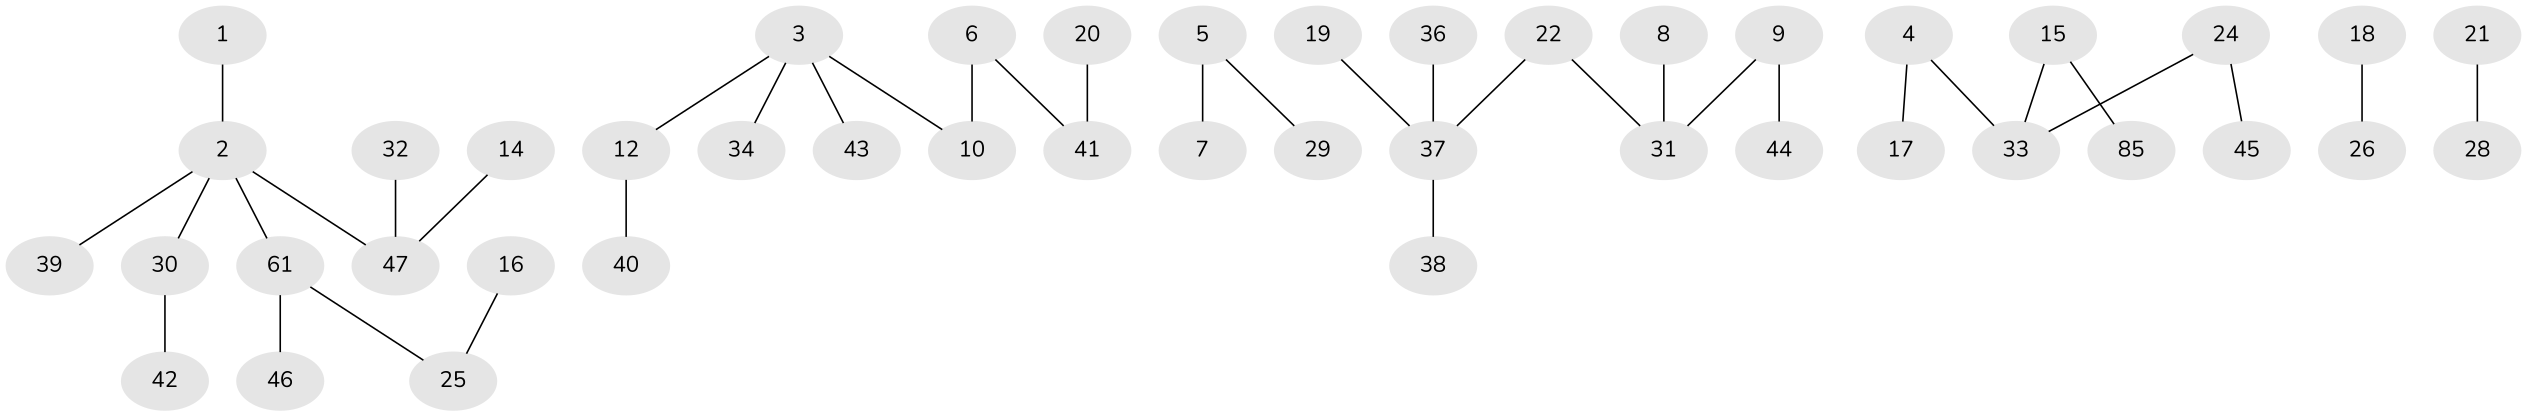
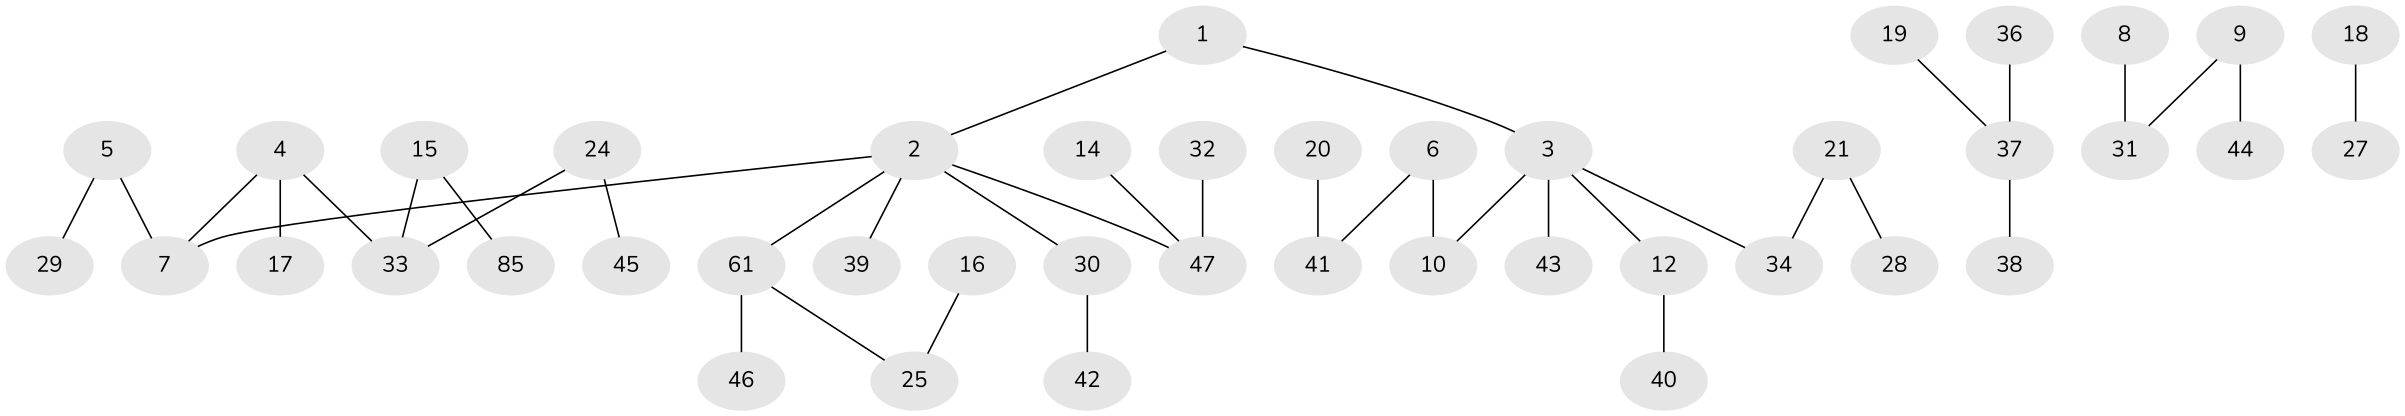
(1549, 35) -> none
none -> (1380, 85)
(2362, 151) -> (2356, 151)
none -> (550, 192)
none -> (223, 208)
none -> (1808, 208)
